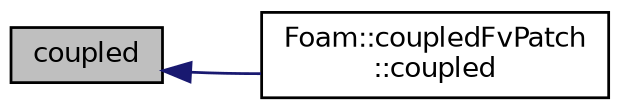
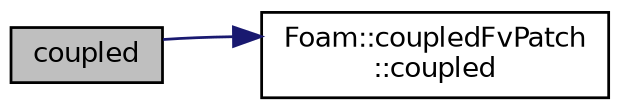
(226, 73) -> (198, 38)
